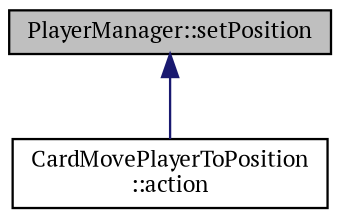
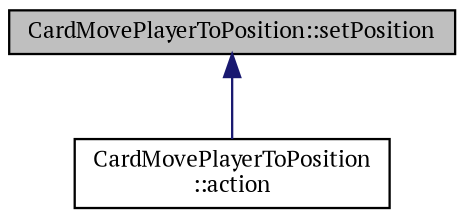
(170, 32) -> (232, 32)
